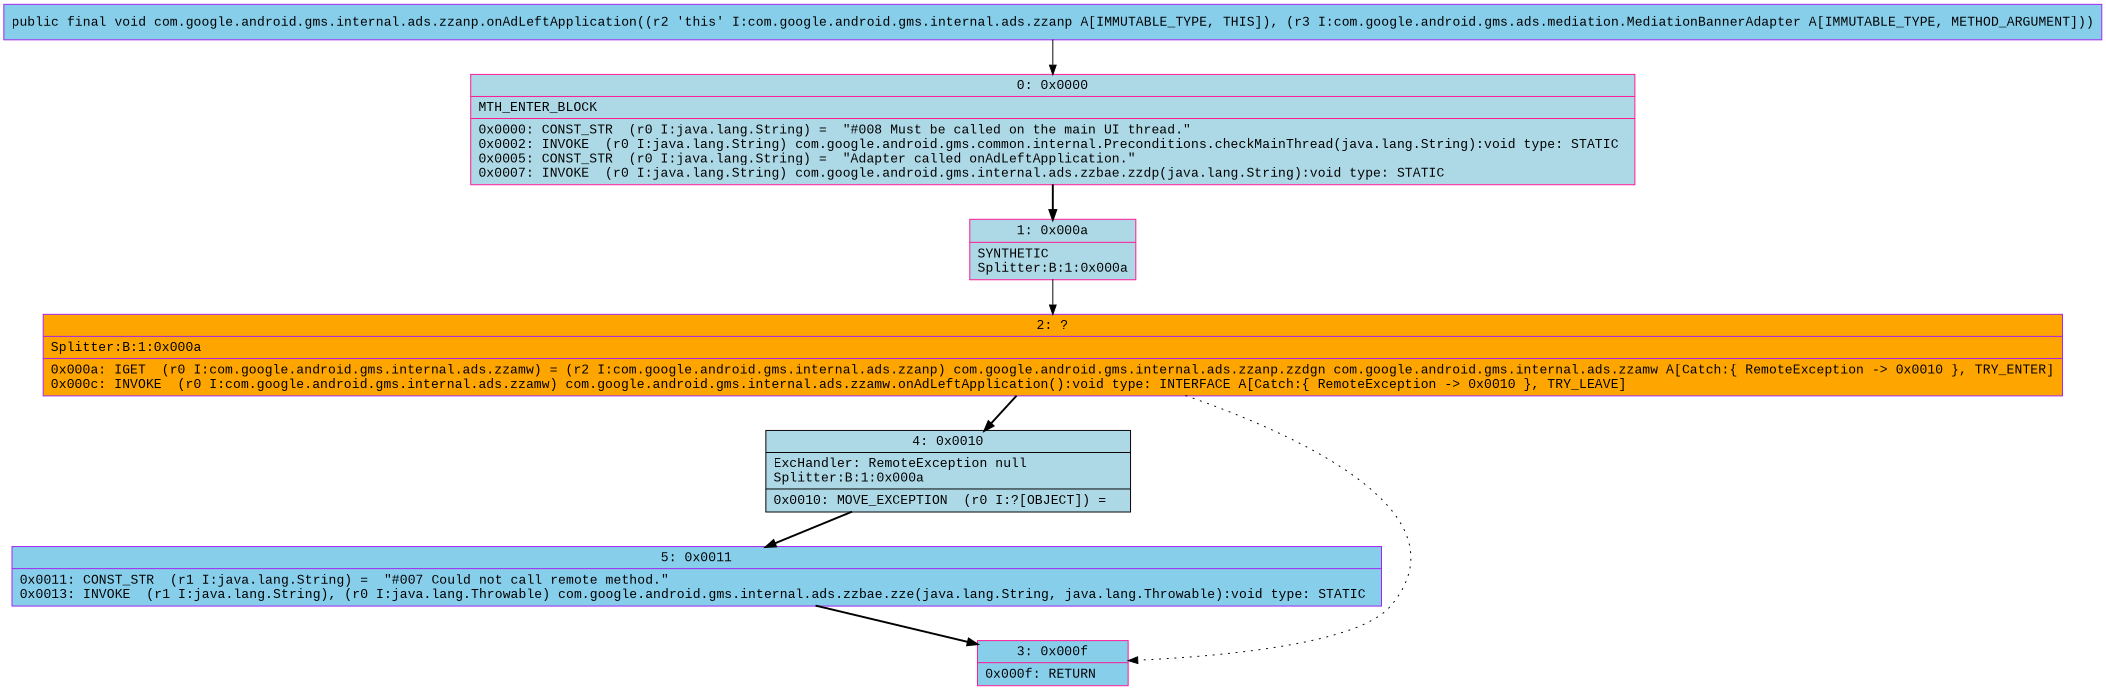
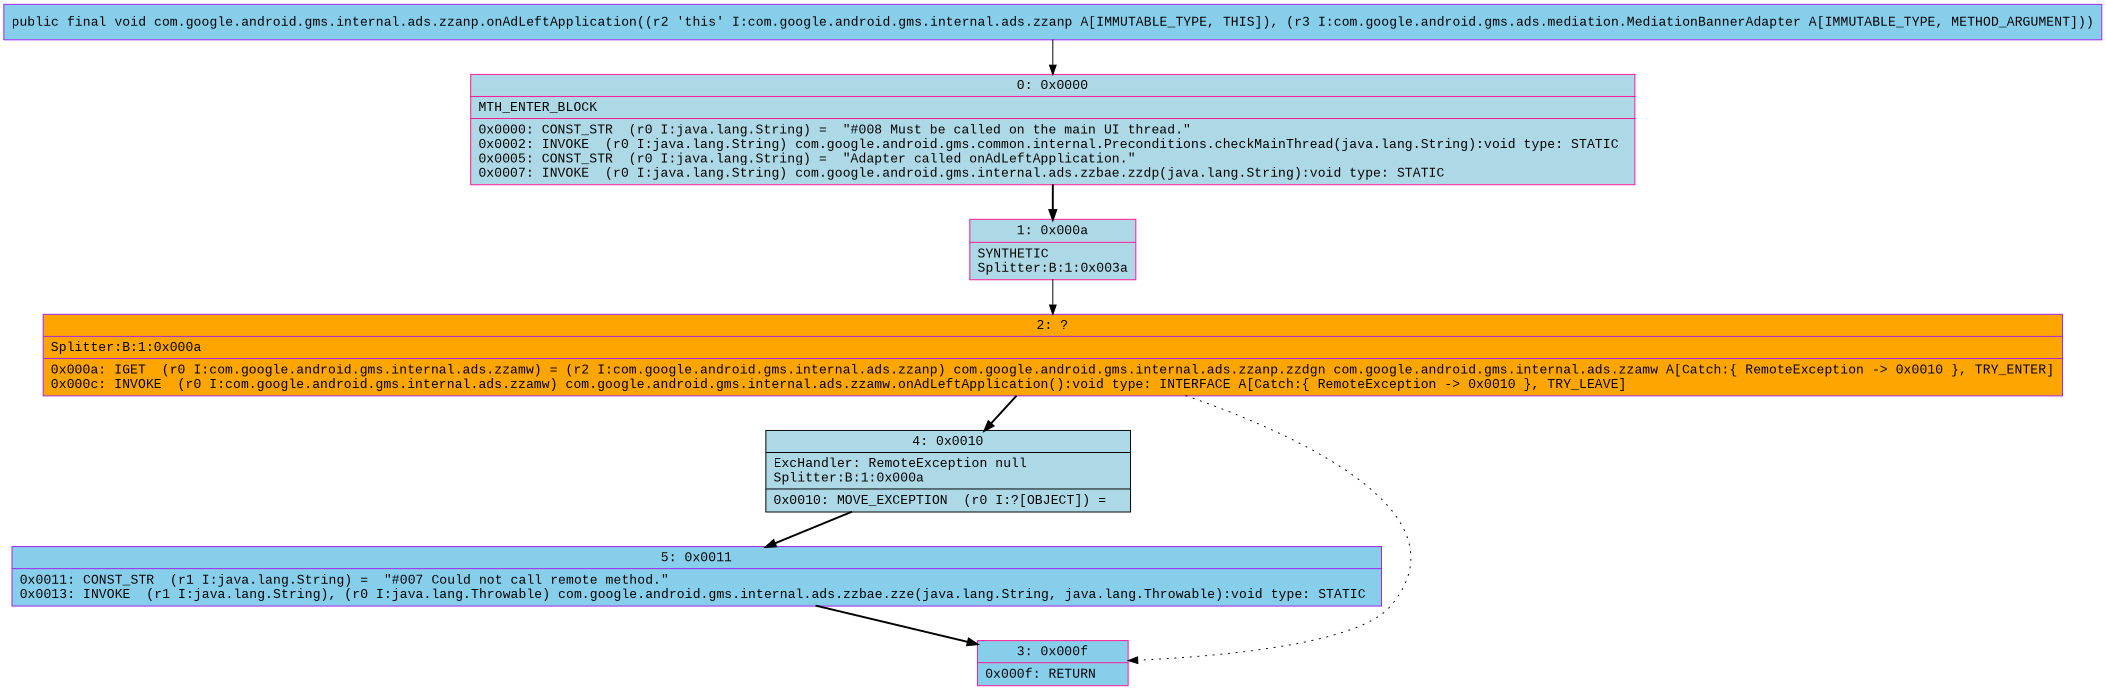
(1053, 268) -> (1053, 268)
